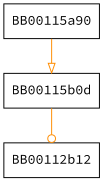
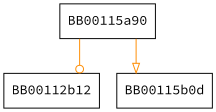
(52, 122) -> (80, 52)
